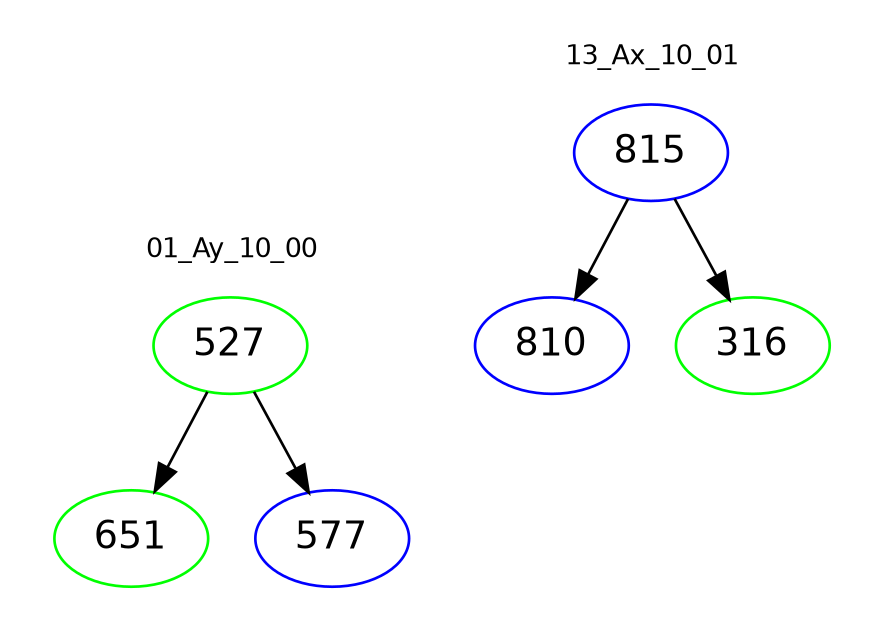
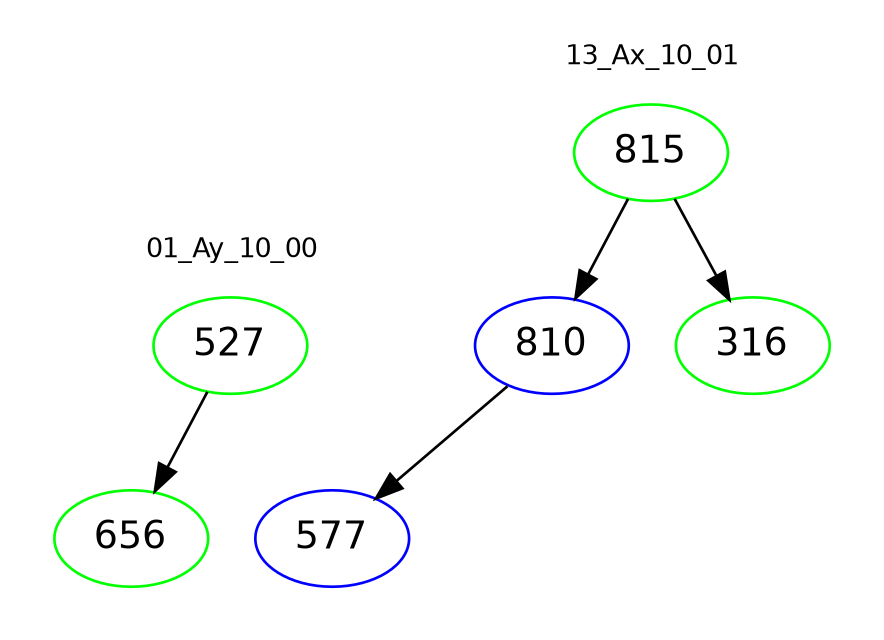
(651, 153) -> (651, 153)
(275, 430) -> (452, 433)
(131, 539) -> (131, 539)
